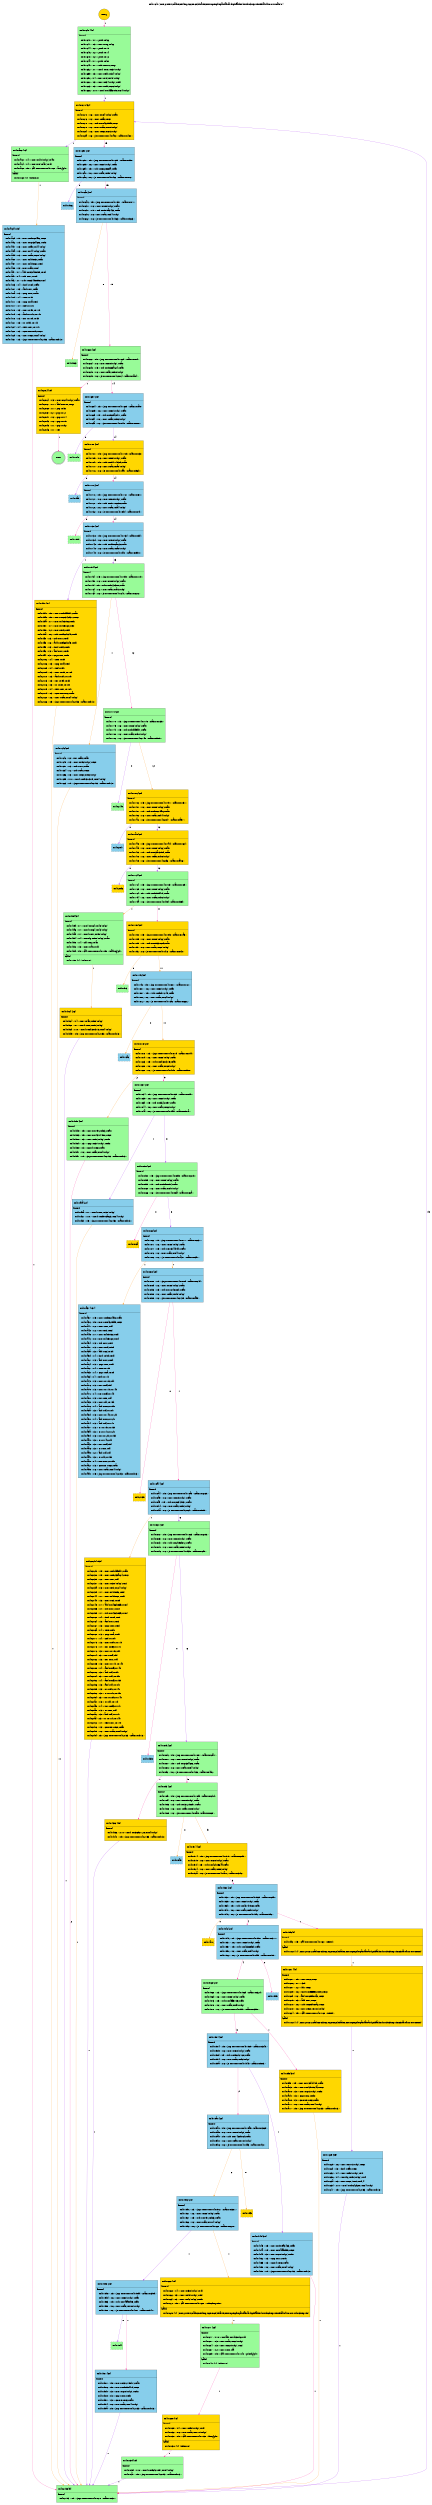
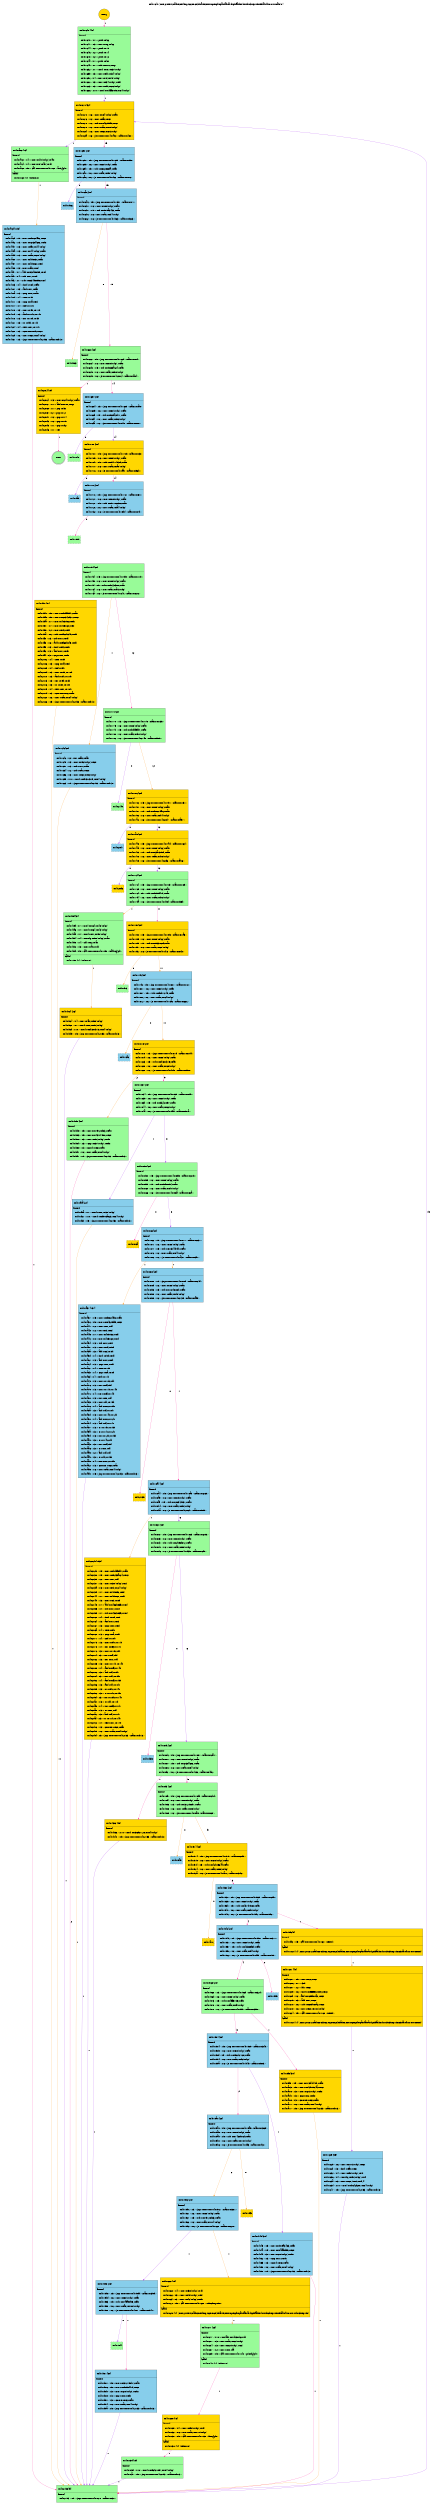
(113, 540) -> none
(214, 1927) -> (211, 1907)
none -> (82, 1981)
